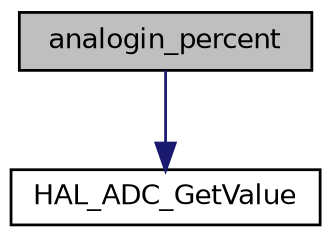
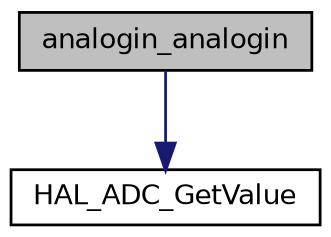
(166, 41) -> (166, 41)
